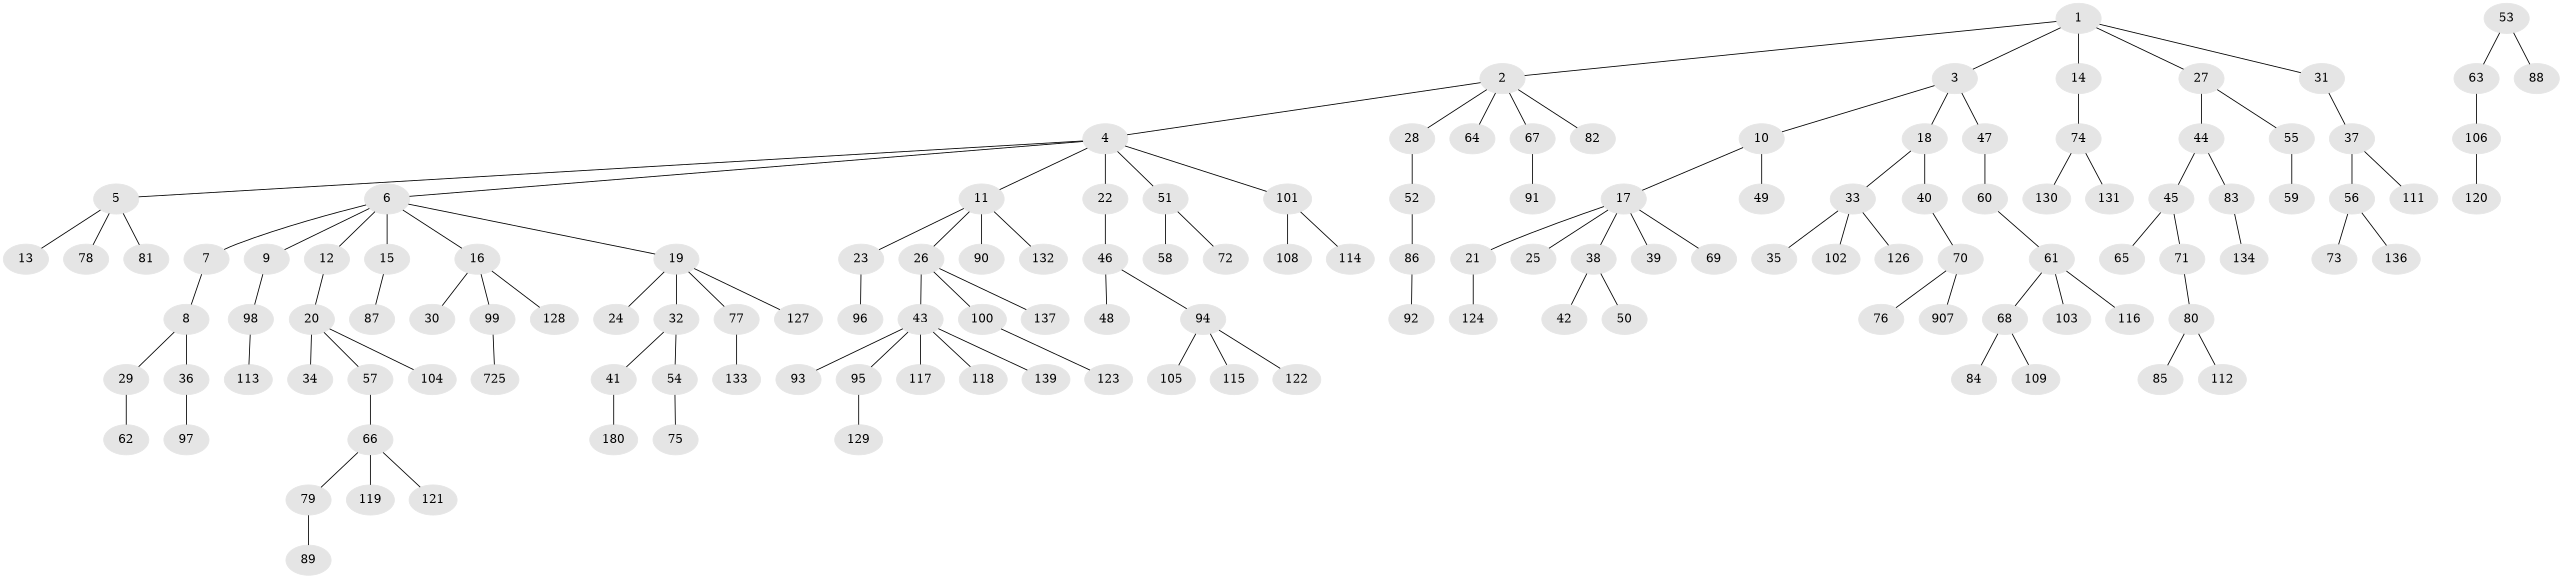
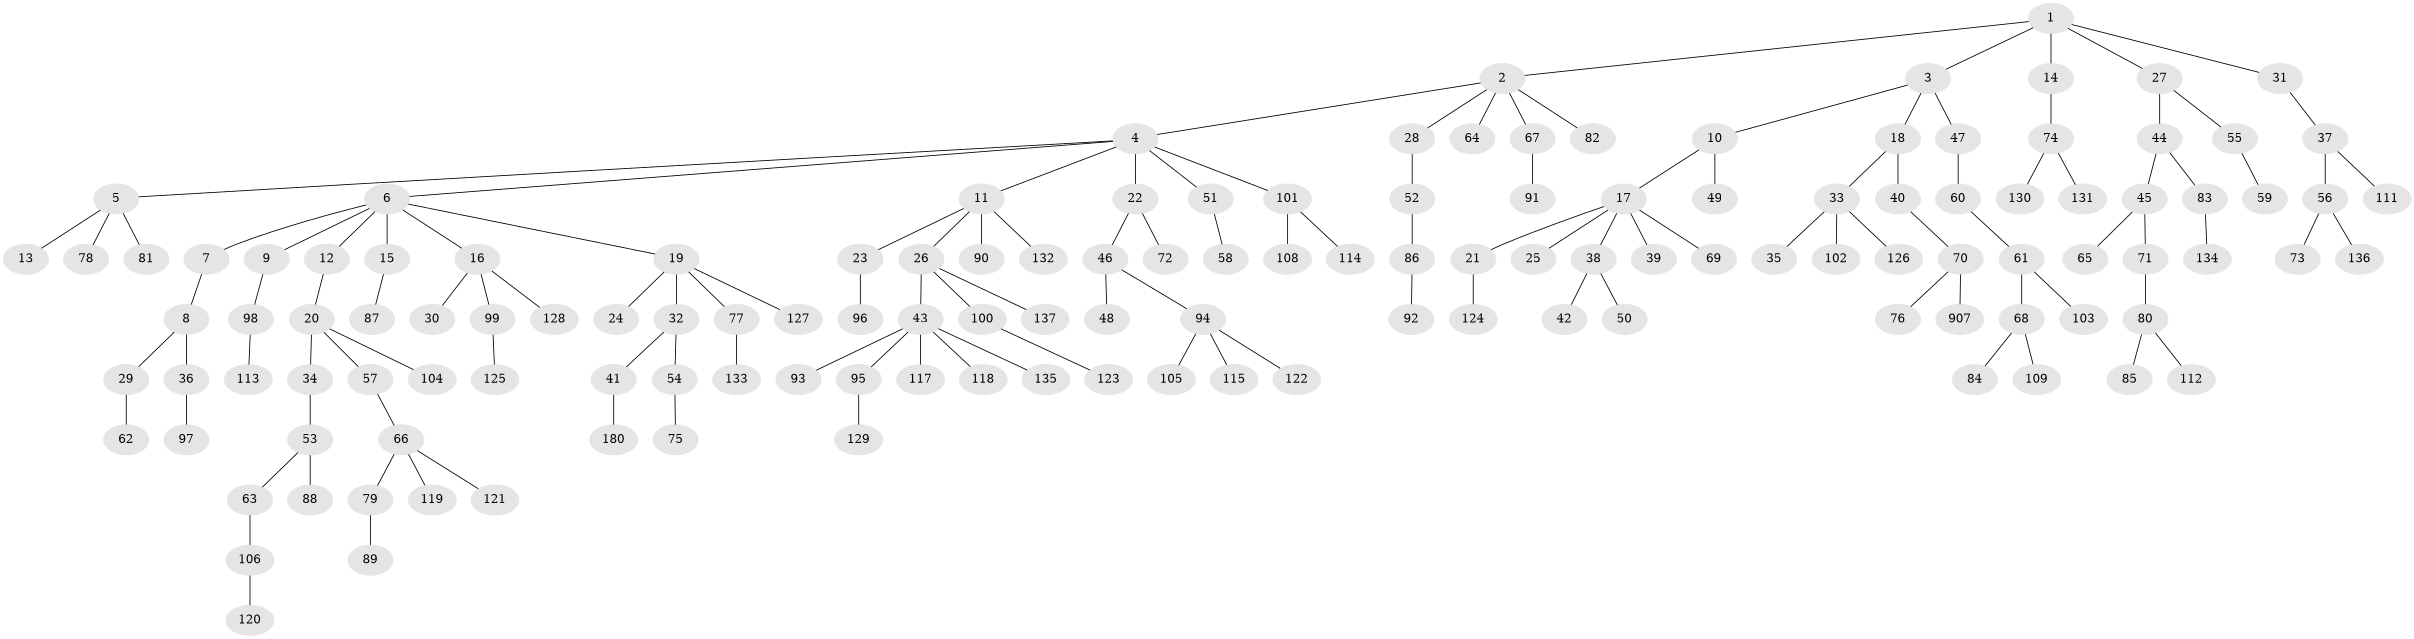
(1196, 229) -> (1151, 229)
(2130, 319) -> none
(495, 380) -> (495, 380)
(1046, 380) -> (1046, 380)
none -> (310, 410)
